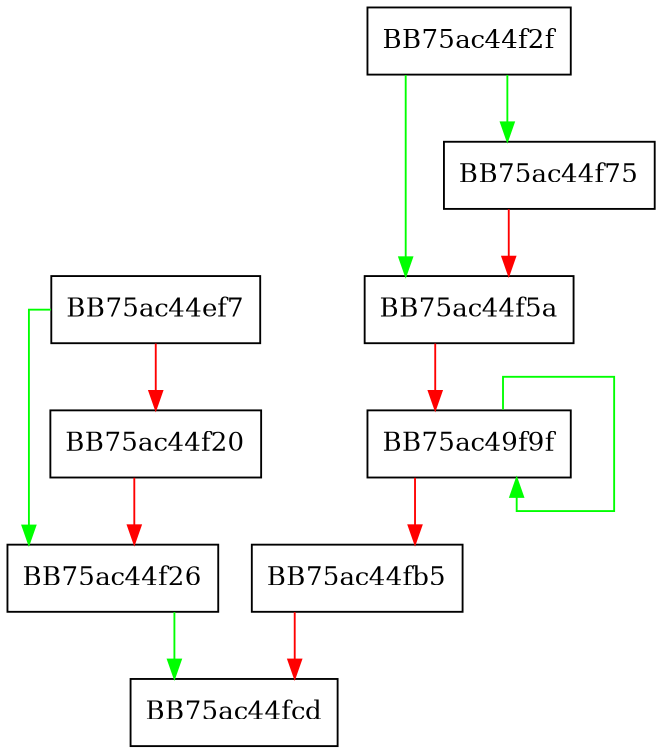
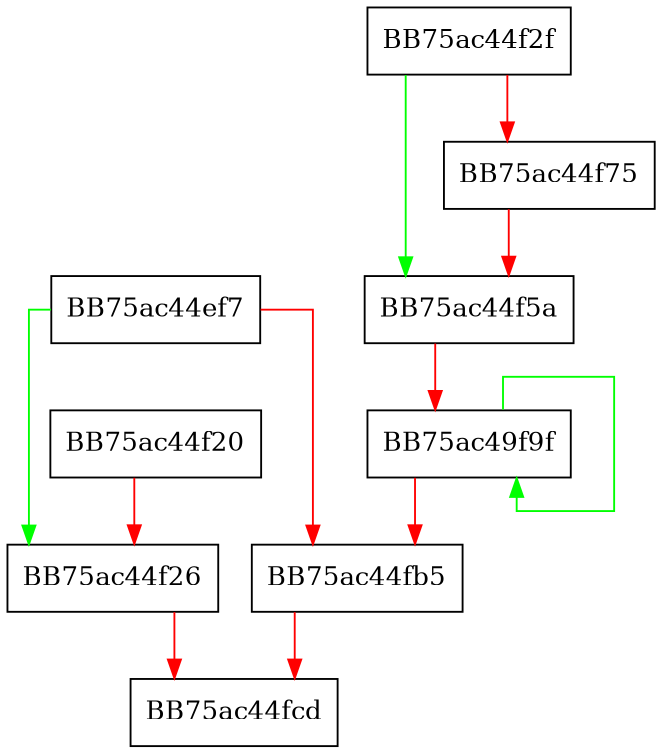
(507, 99) -> (507, 99)
(156, 367) -> (313, 391)
(174, 636) -> (174, 636)
